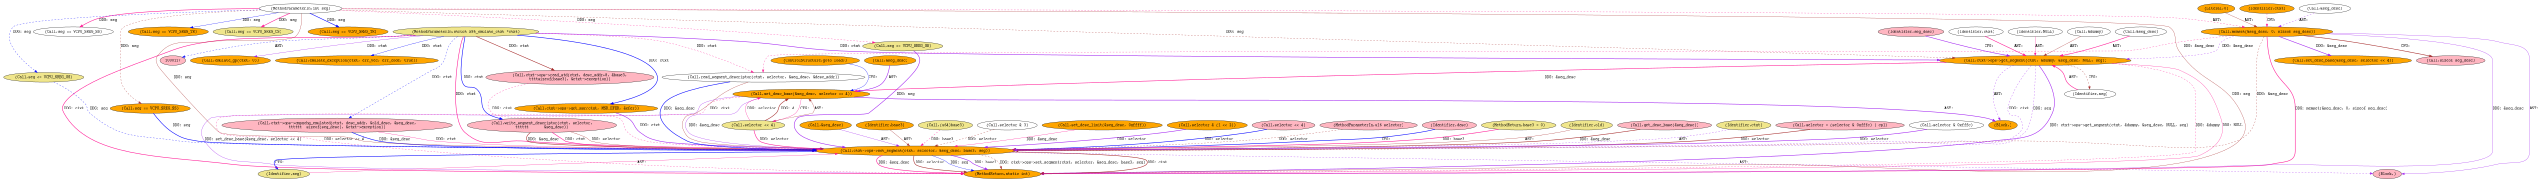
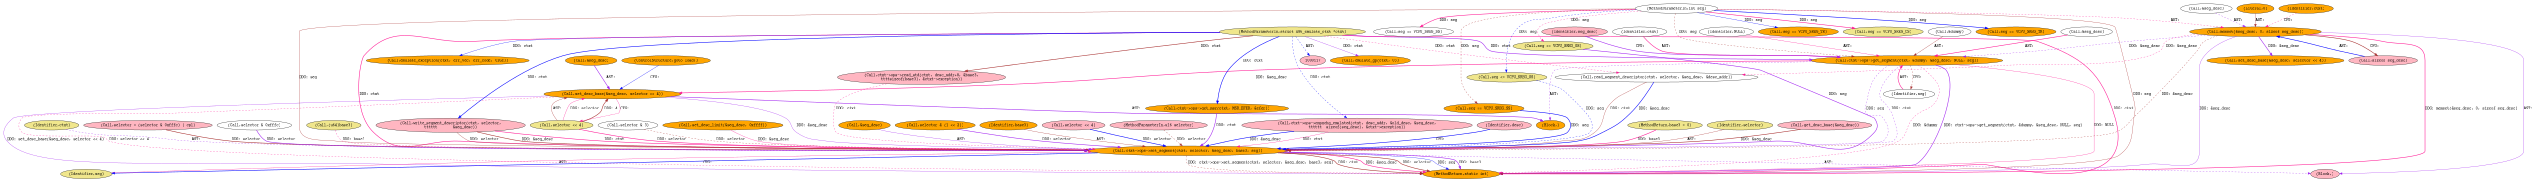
none -> (2322, 47)
(1587, 125) -> (1740, 125)
